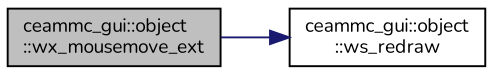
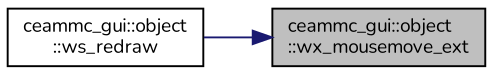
(245, 37) -> (228, 37)
